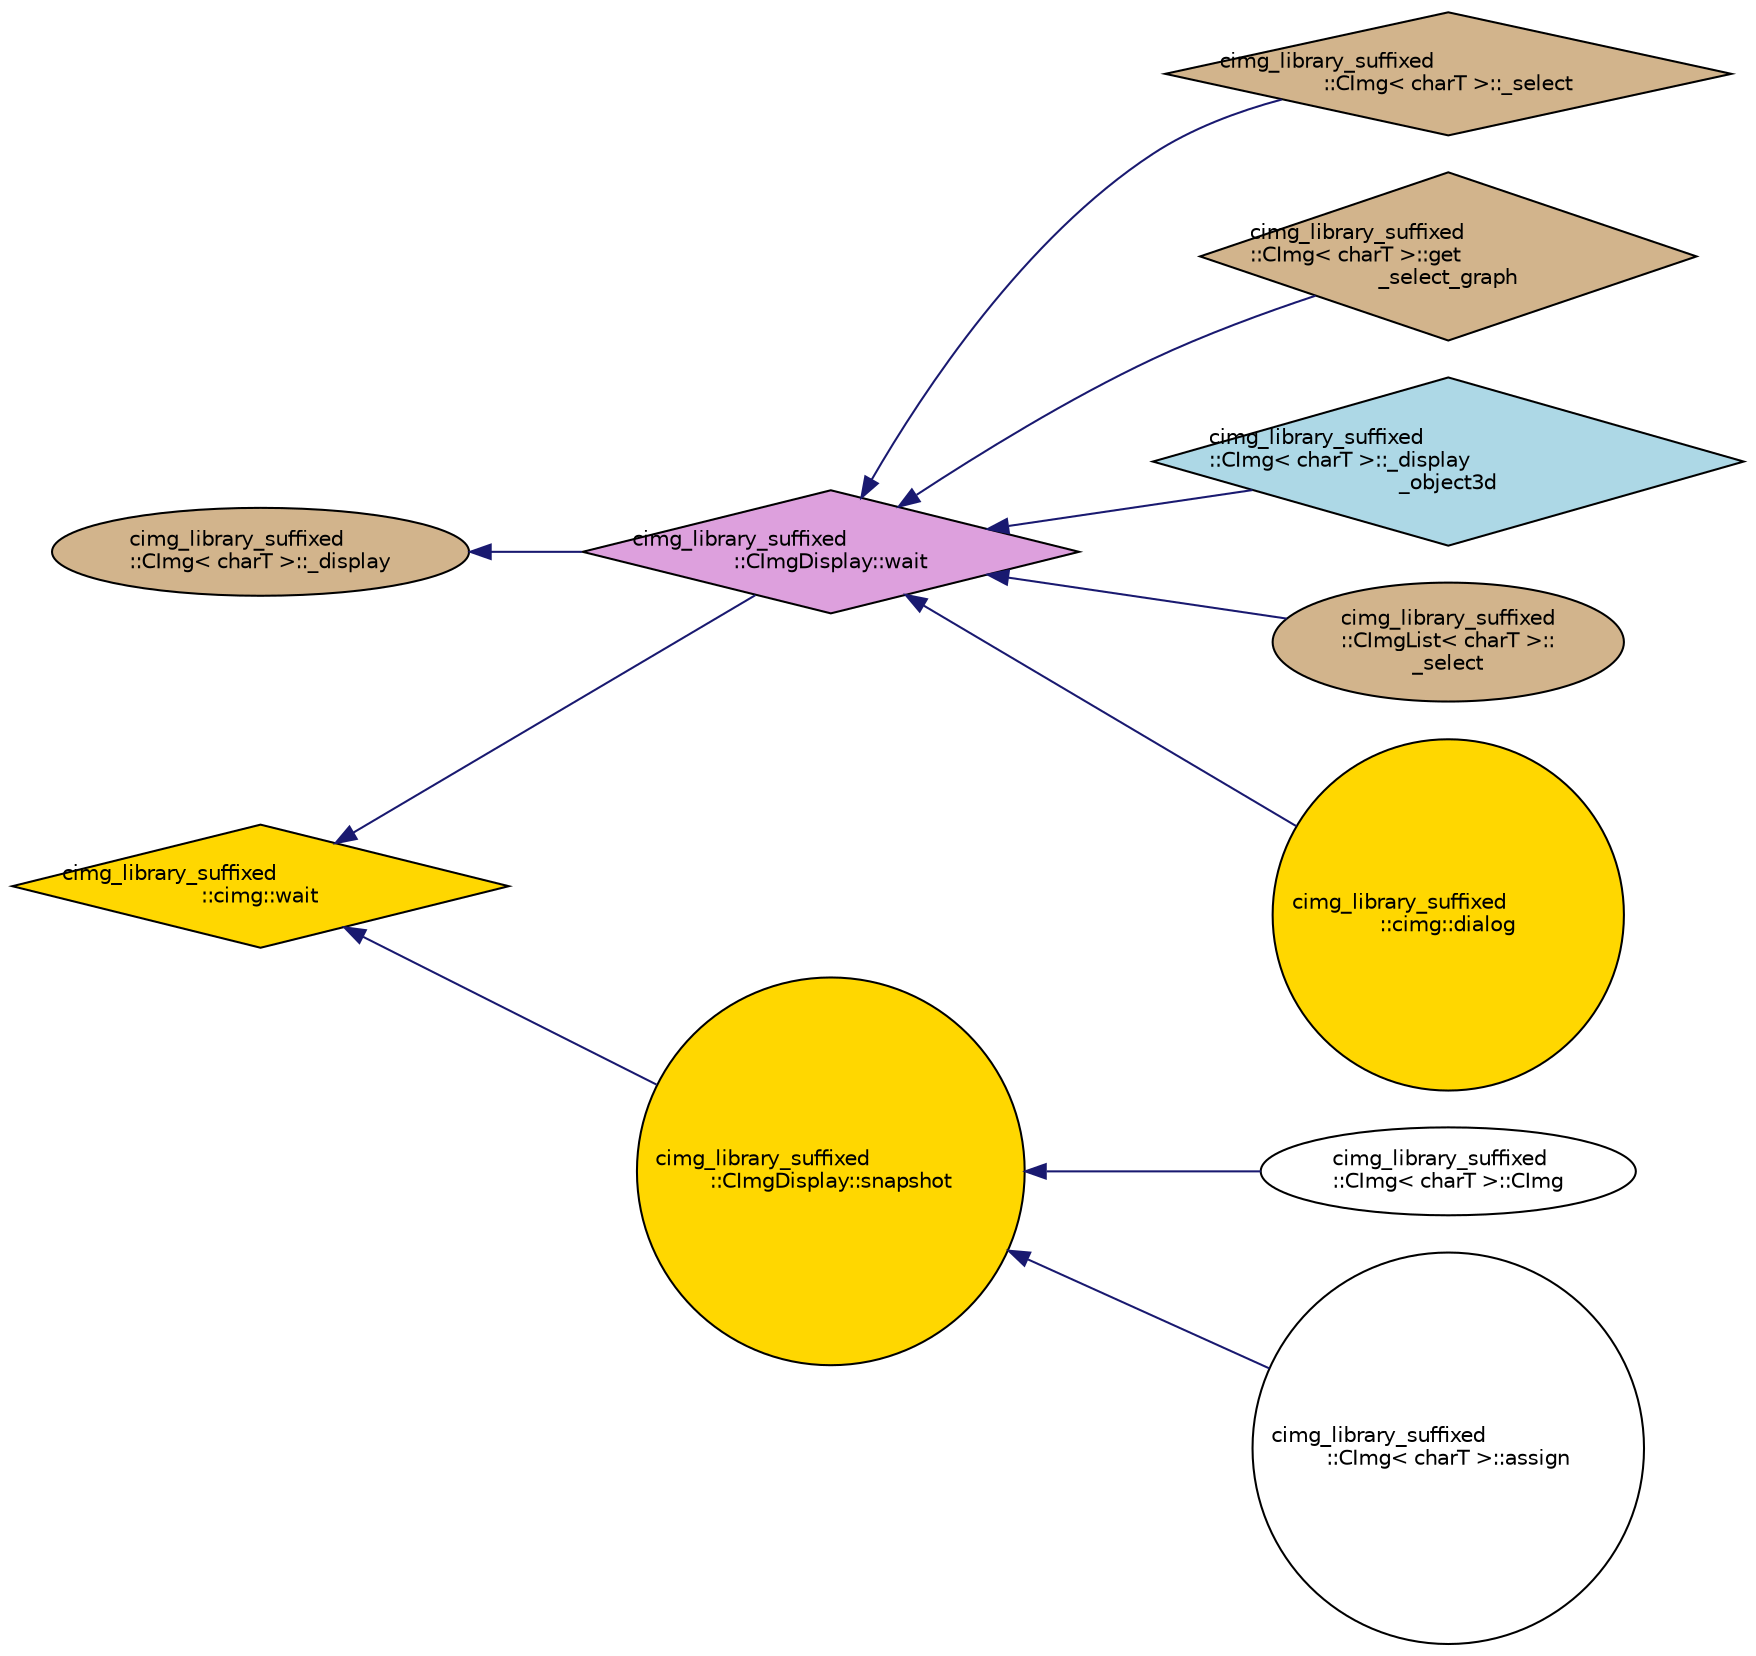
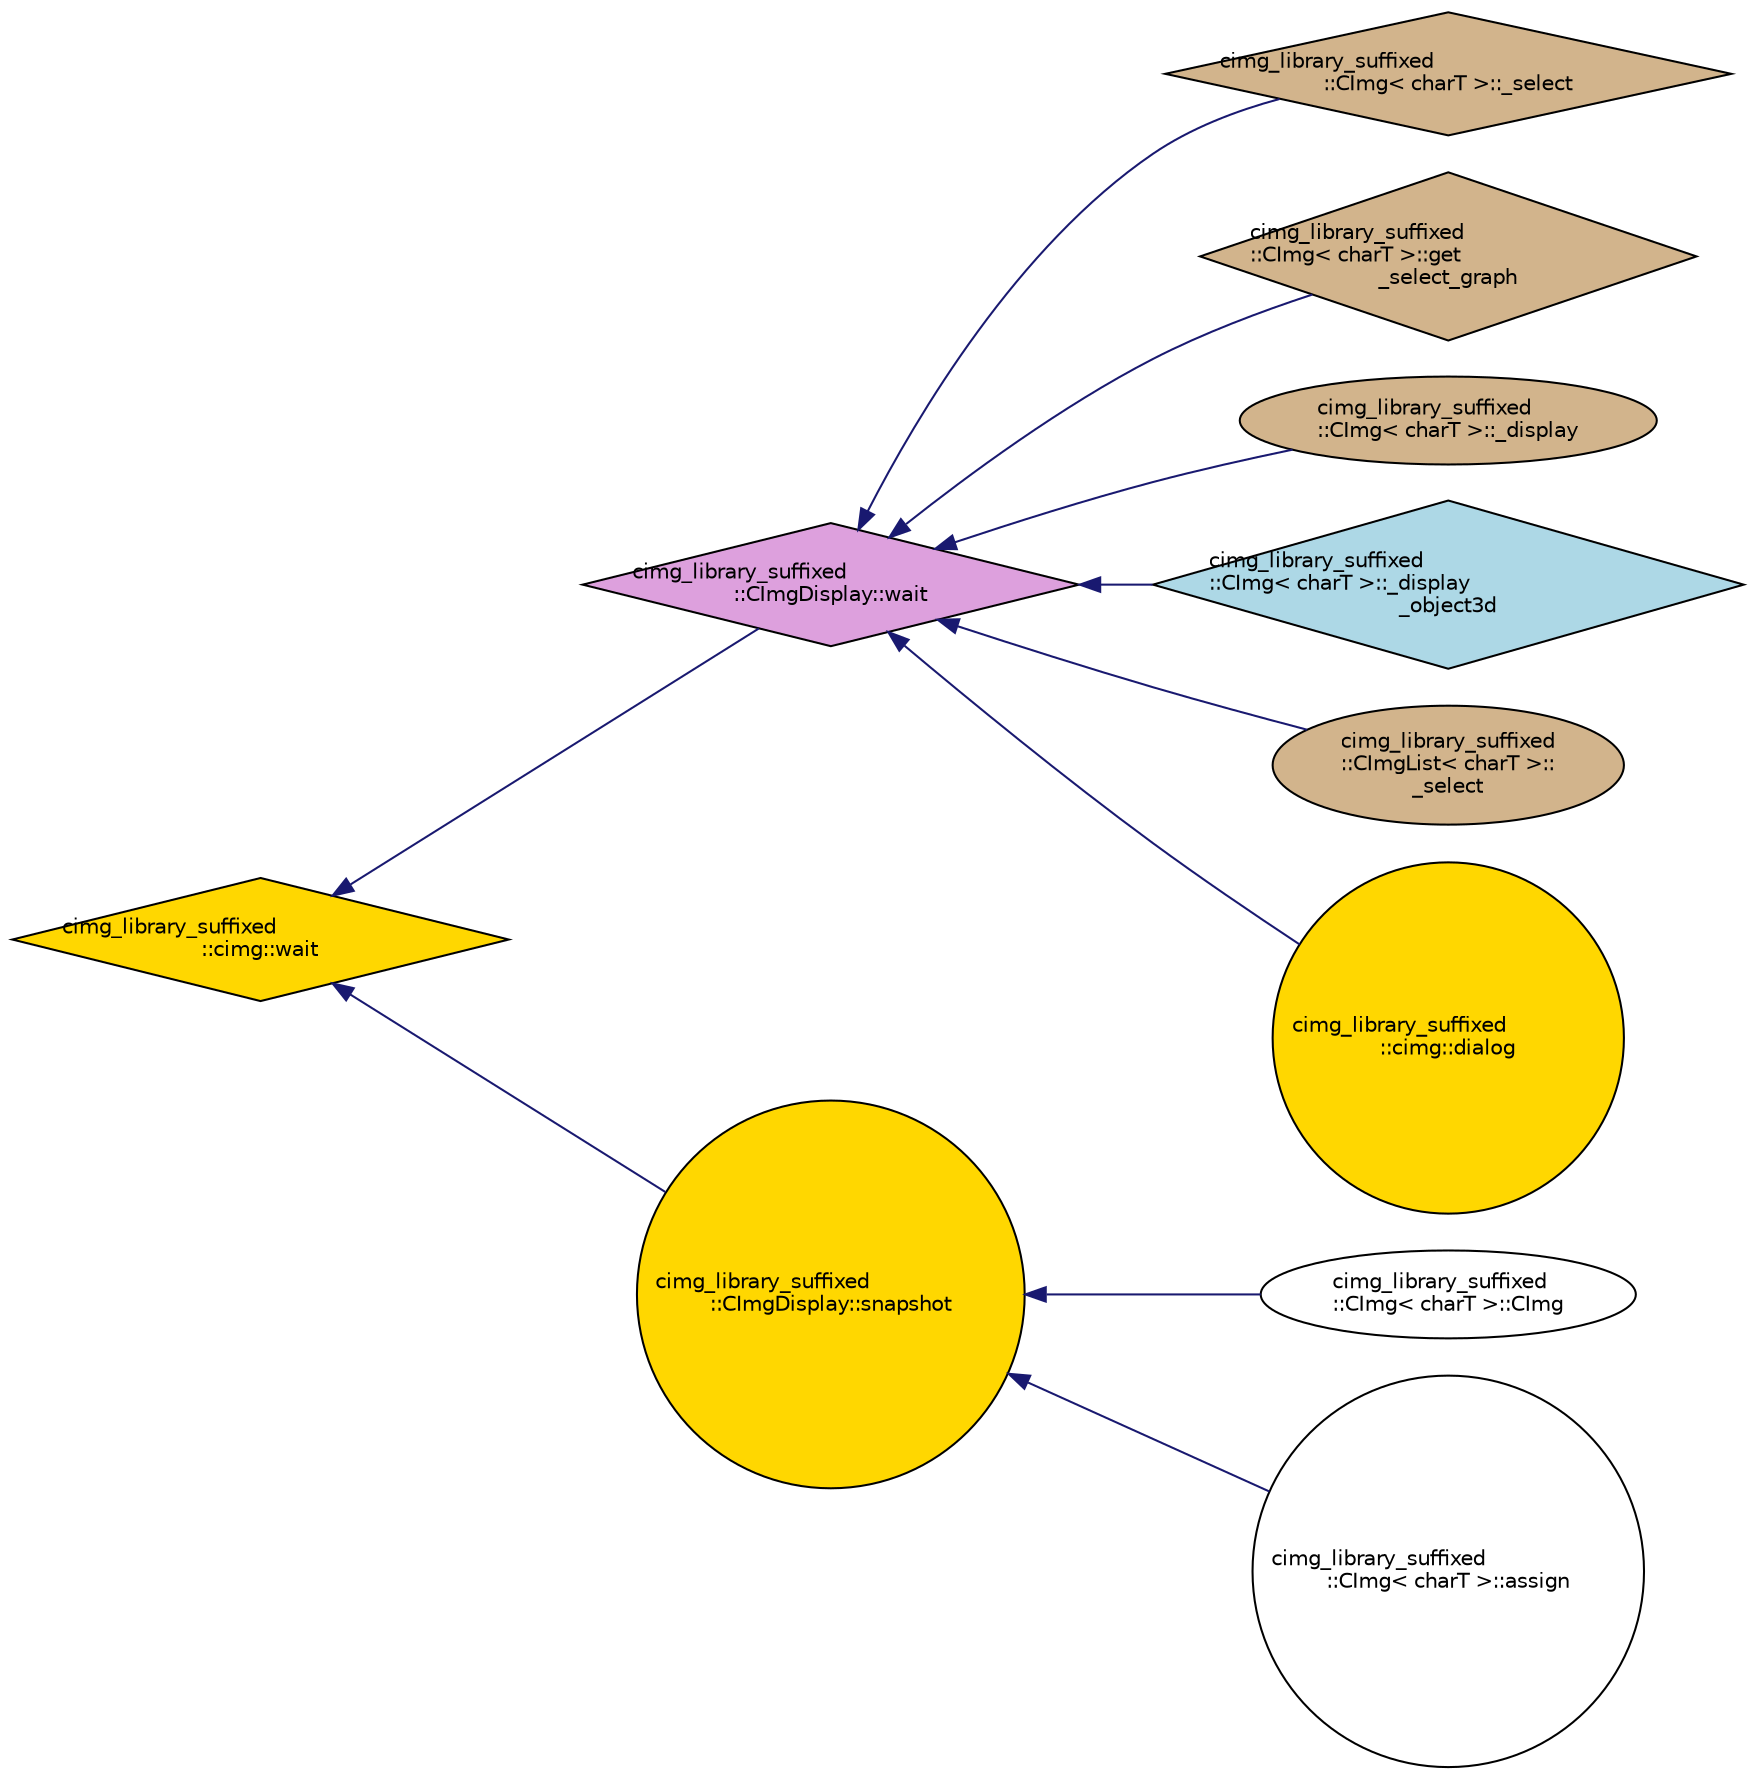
(536, 552) -> (1122, 490)
